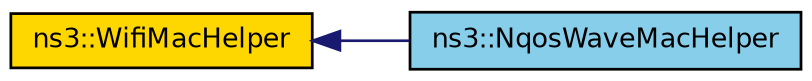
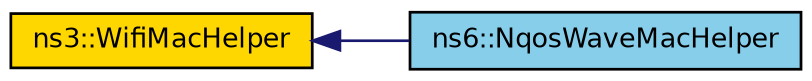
(606, 41) -> (606, 41)
